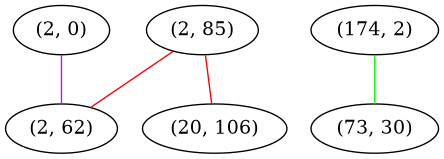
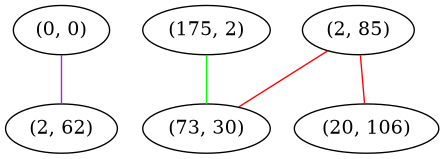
(61, 30) -> (61, 30)
(375, 30) -> (207, 30)
(132, 79) -> (283, 79)
